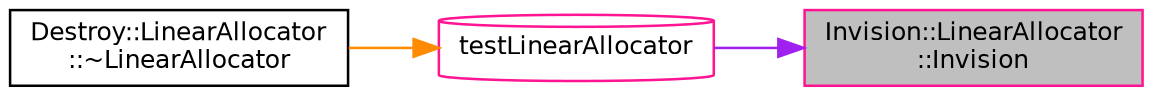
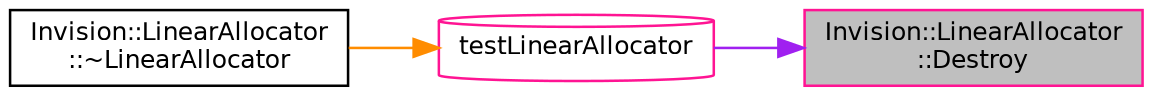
(179, 48) -> (179, 48)
(974, 48) -> (974, 48)
